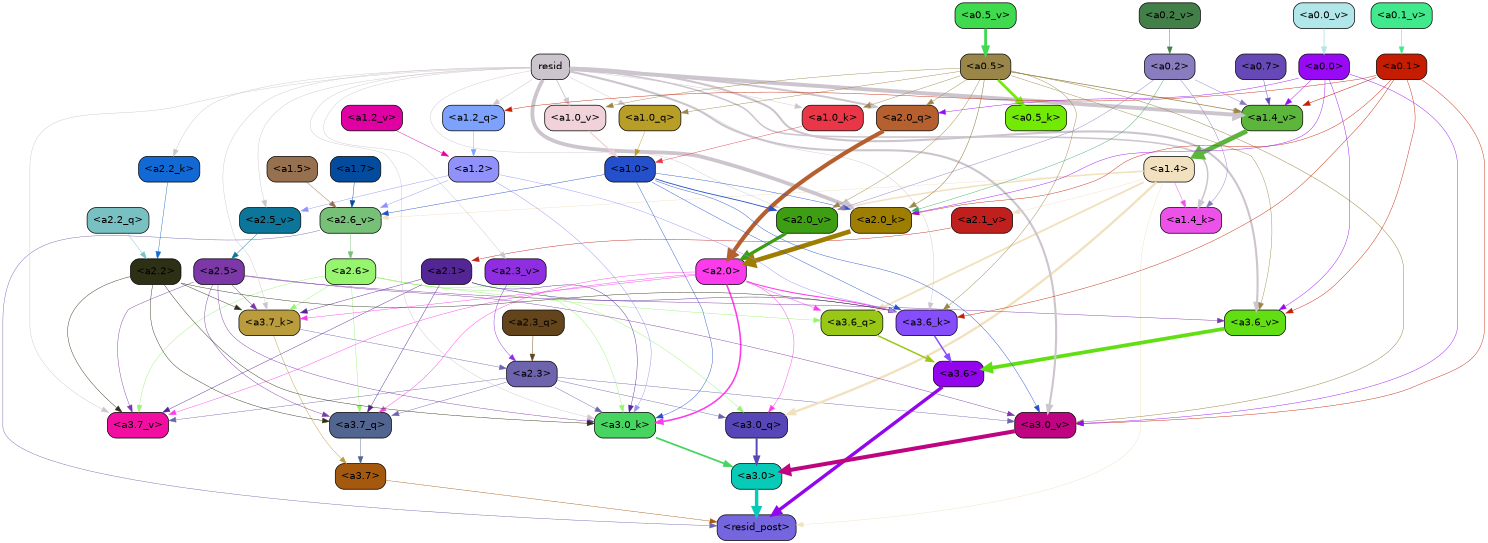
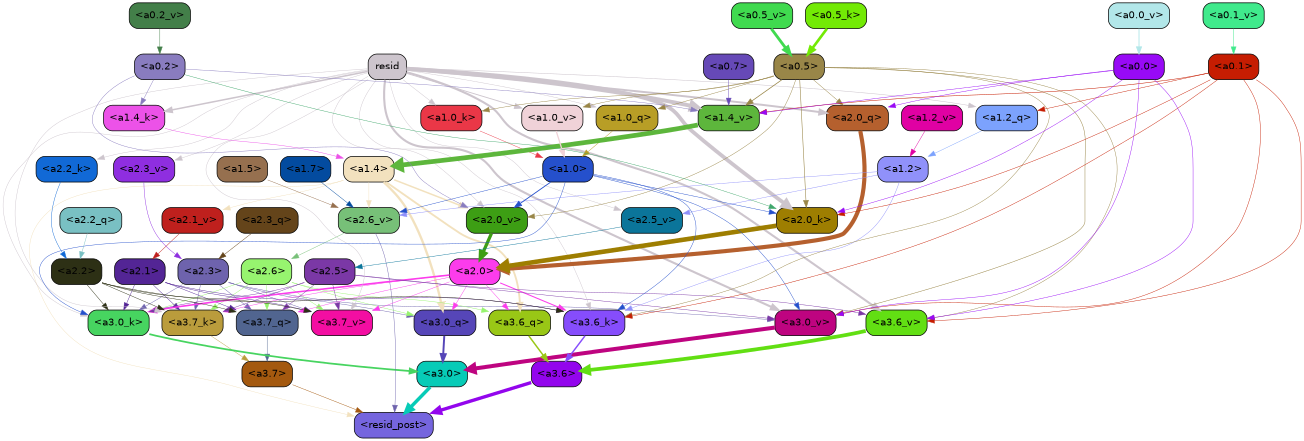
(1008, 90) -> (820, 38)
(1179, 192) -> (251, 142)
(610, 273) -> none
(395, 347) -> (199, 294)
